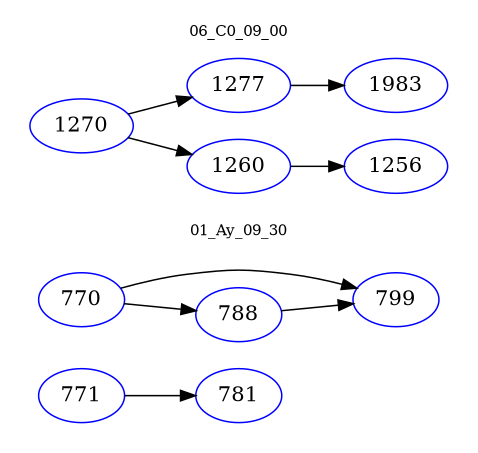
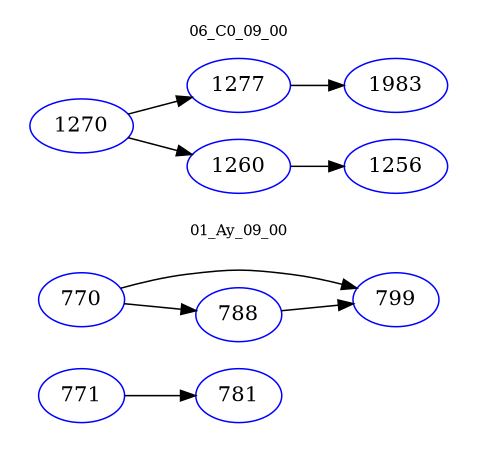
(239, 232) -> (239, 232)
